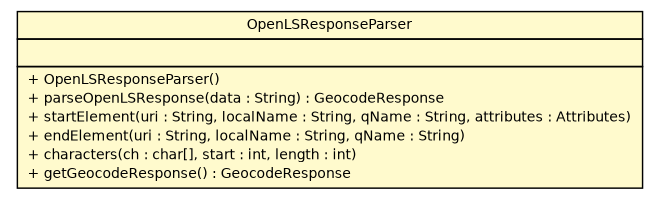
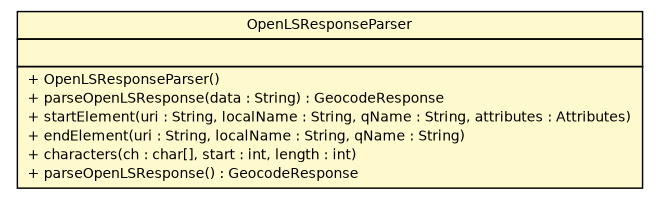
(190, 174) -> (193, 174)
